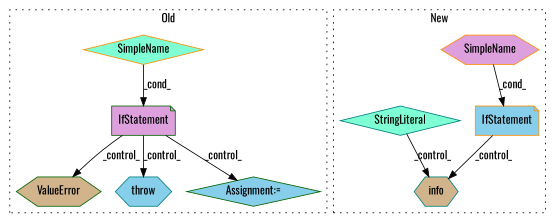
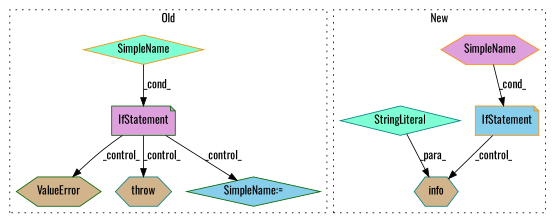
(433, 156) -> (433, 156)
(143, 192) -> (143, 192)
(254, 192) -> (254, 192)
